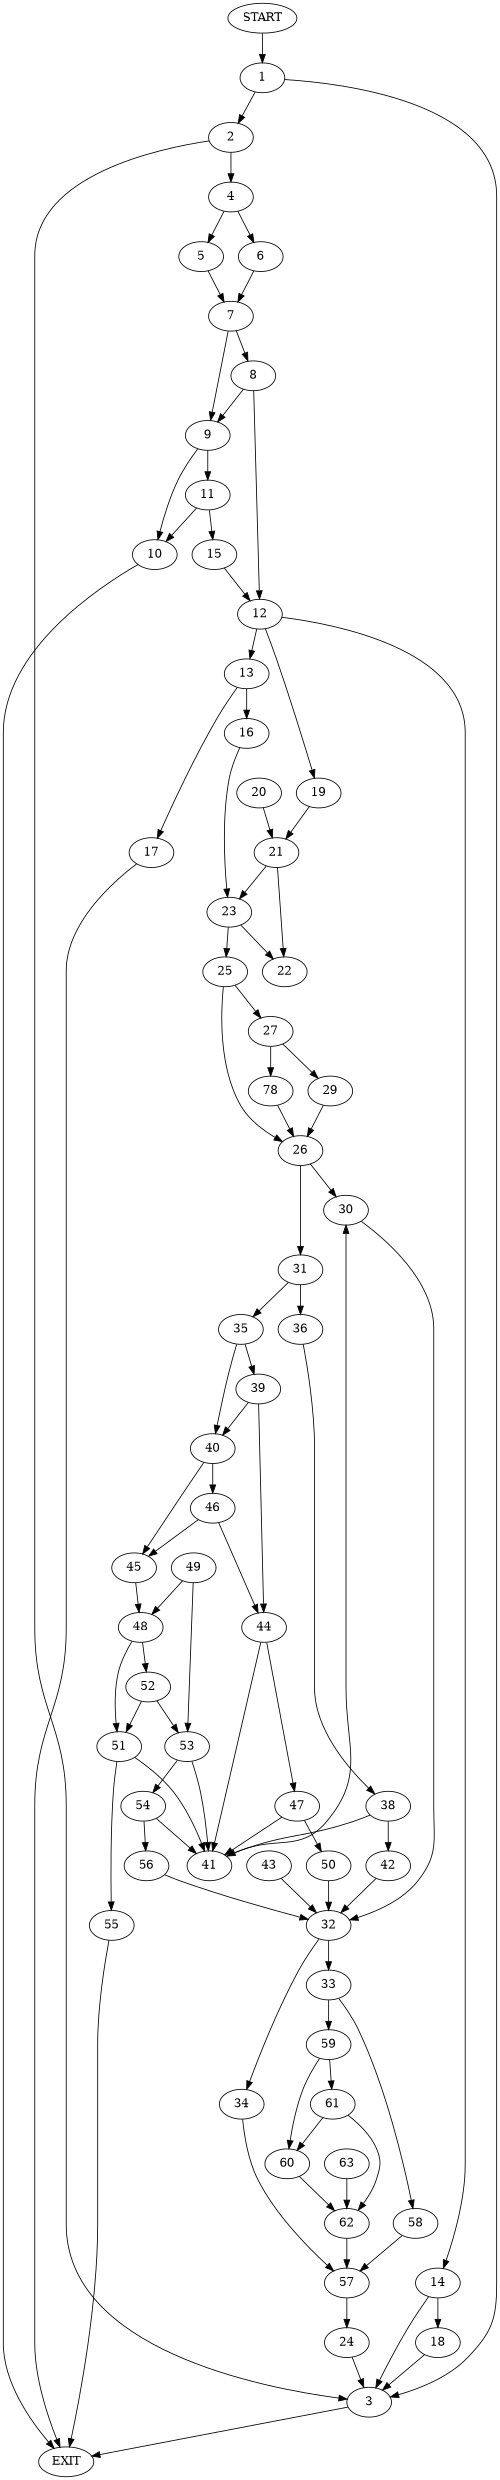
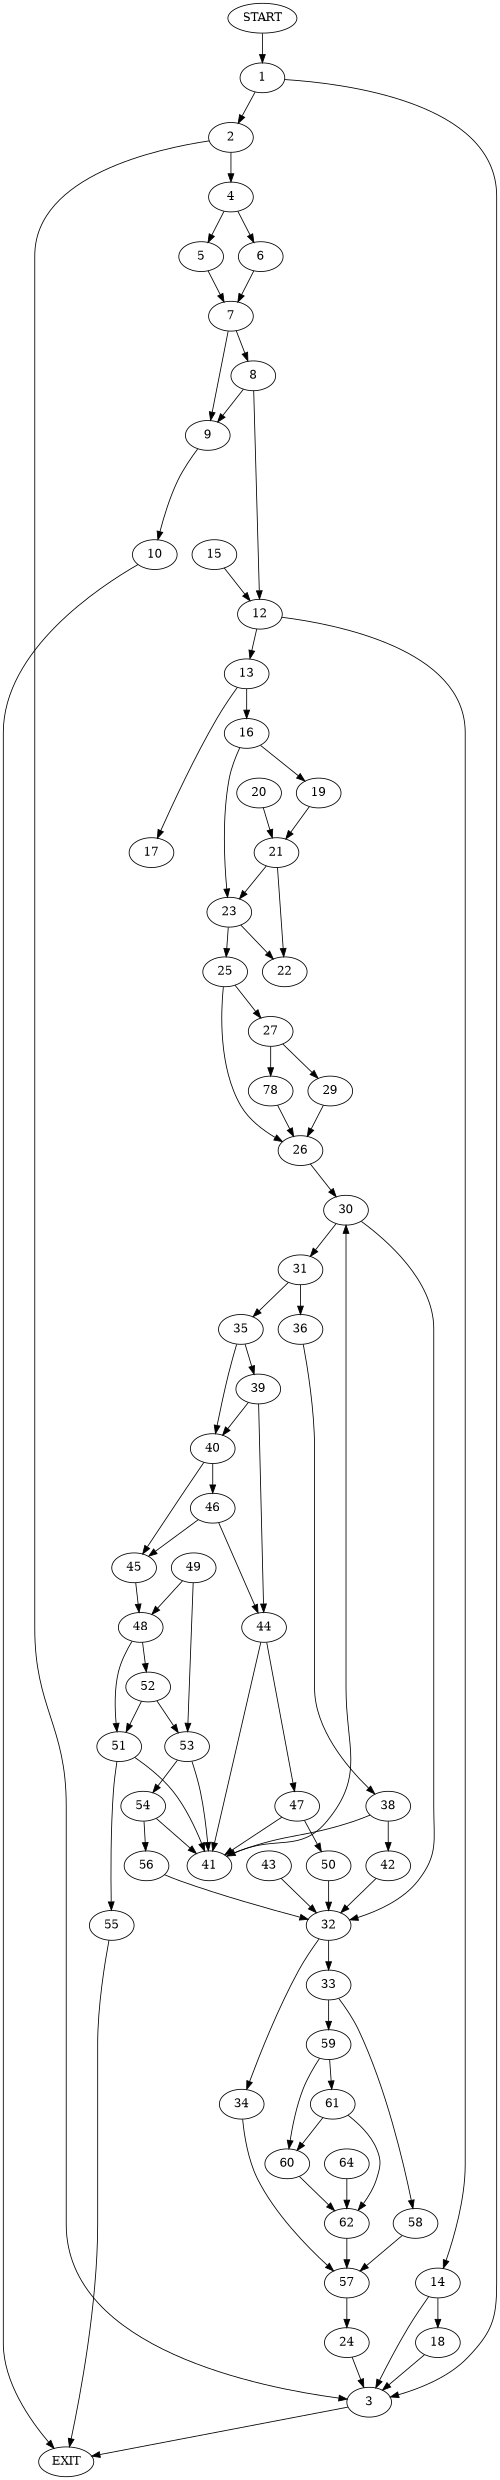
(208, 495) -> none
(290, 699) -> (279, 761)
(300, 1206) -> (326, 1237)
(66, 1642) -> none
(347, 2164) -> (347, 2164)
